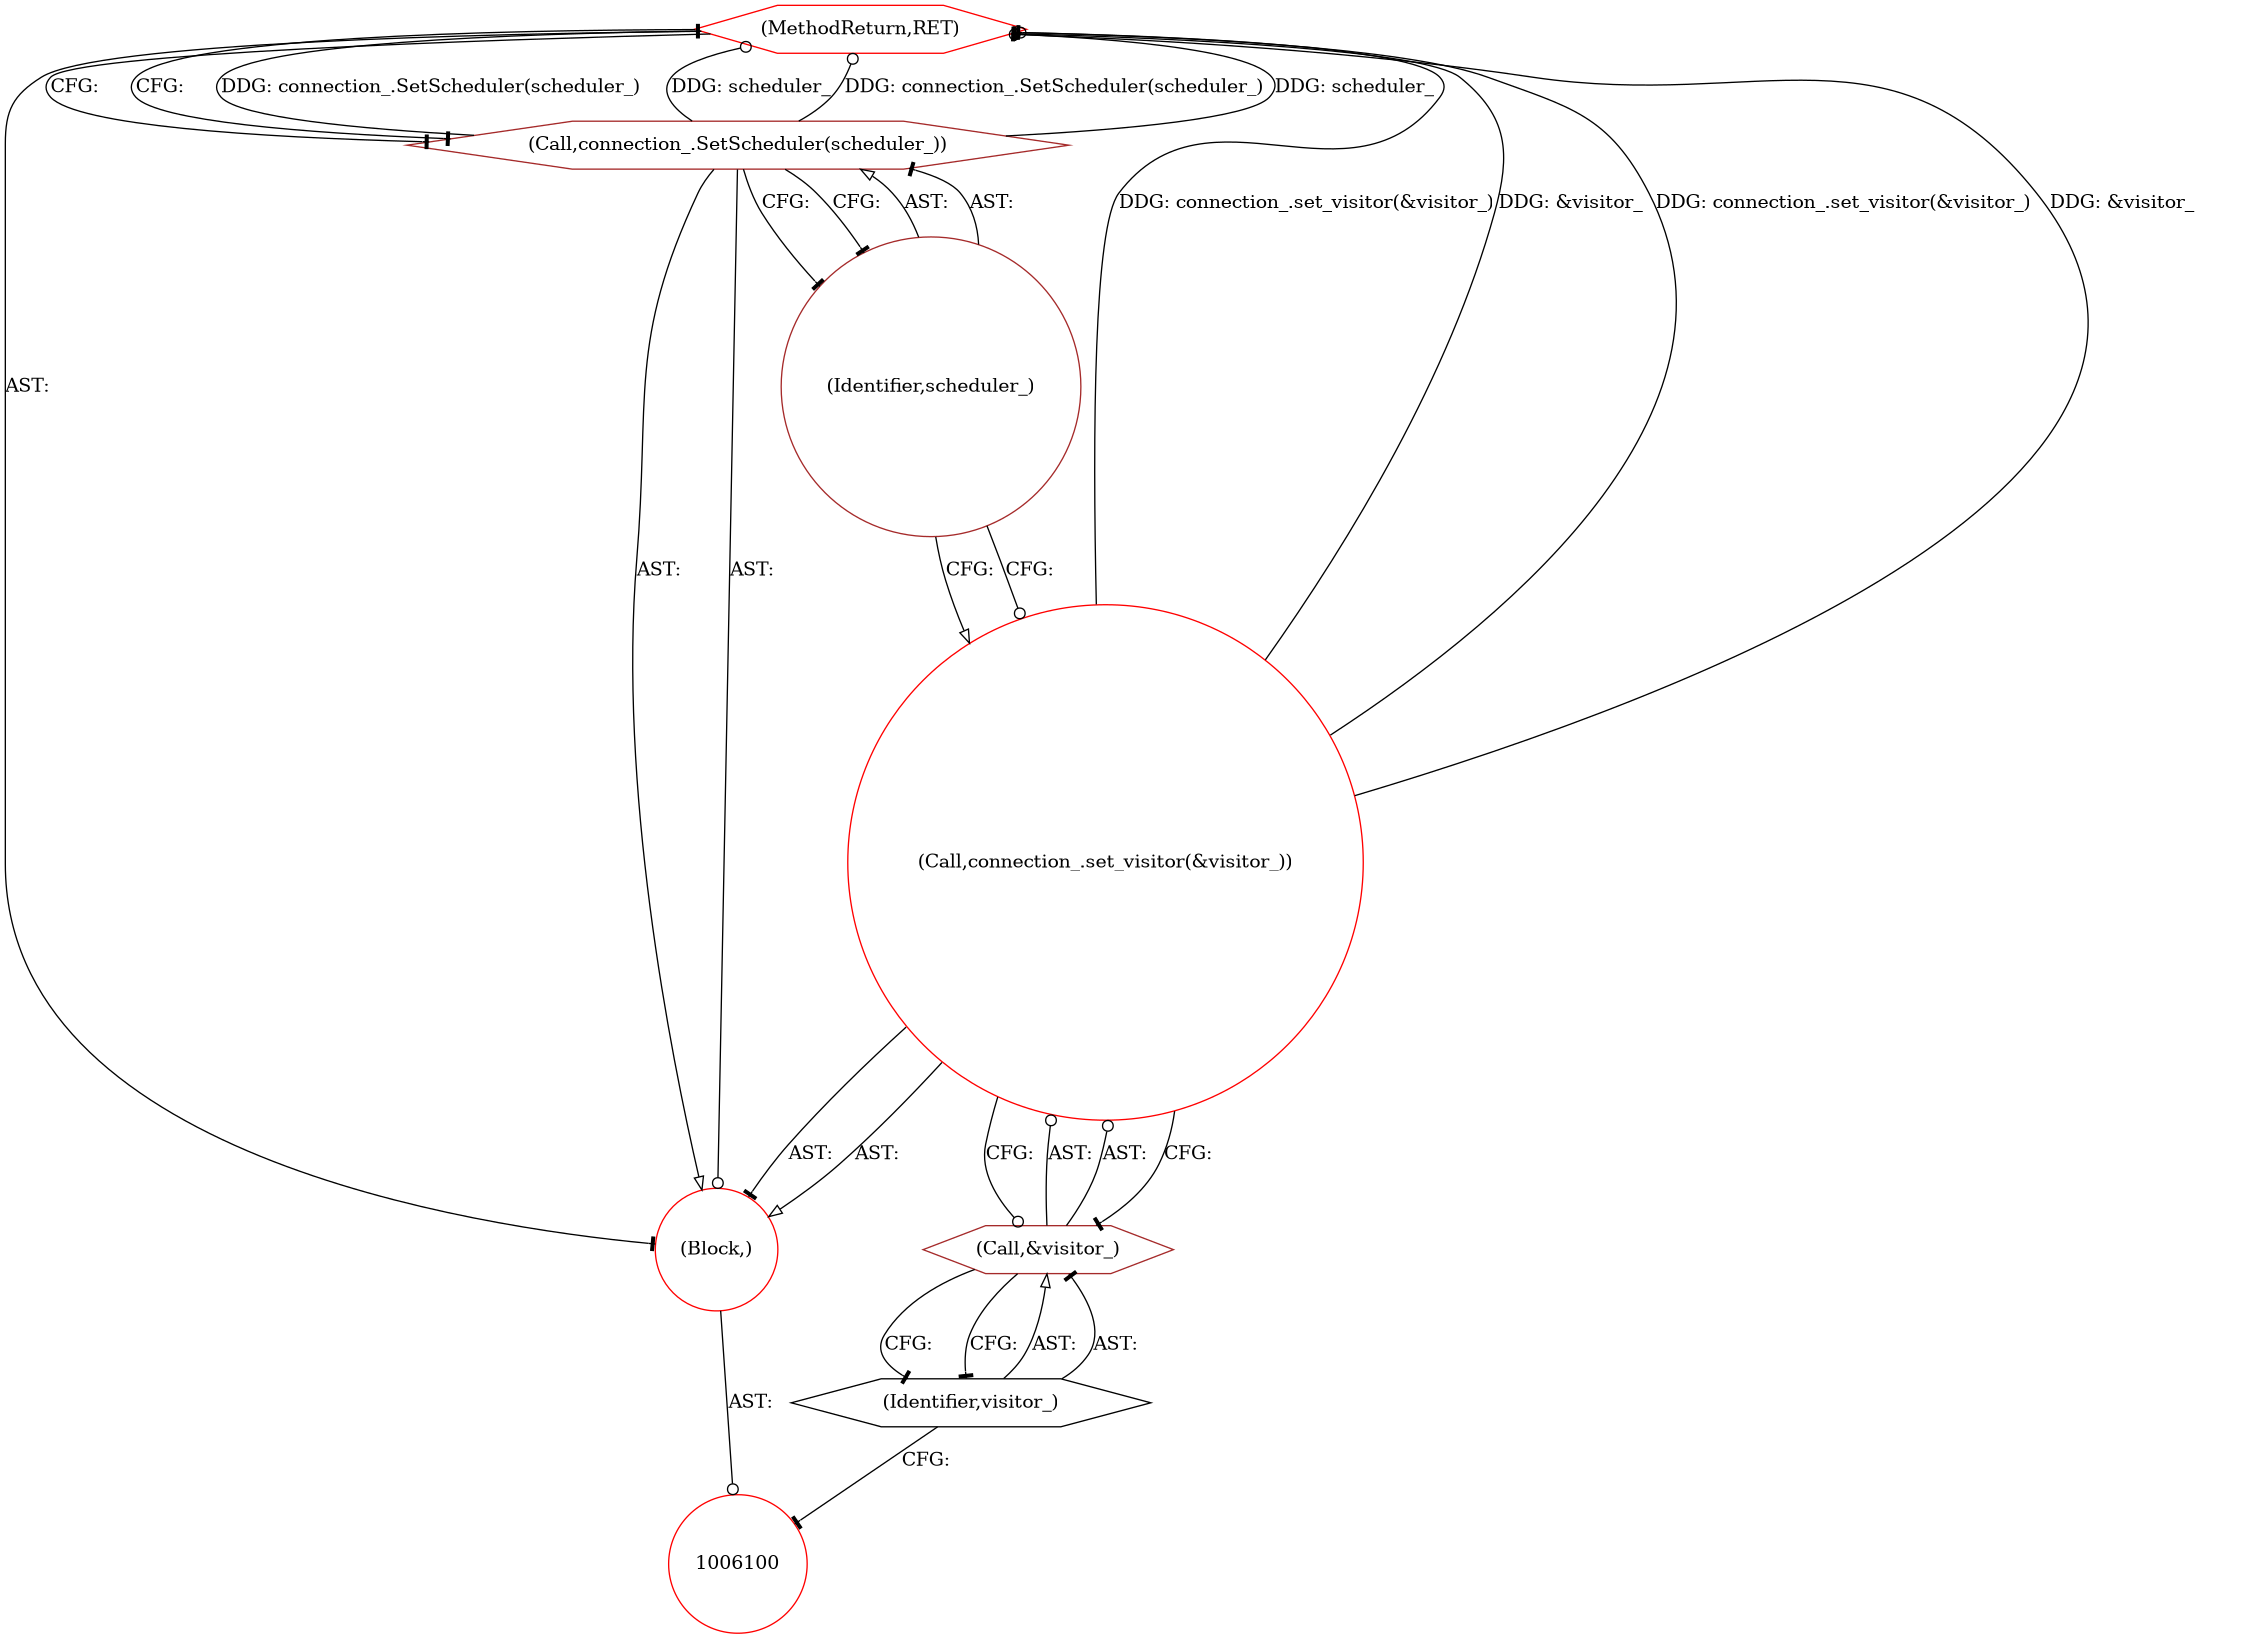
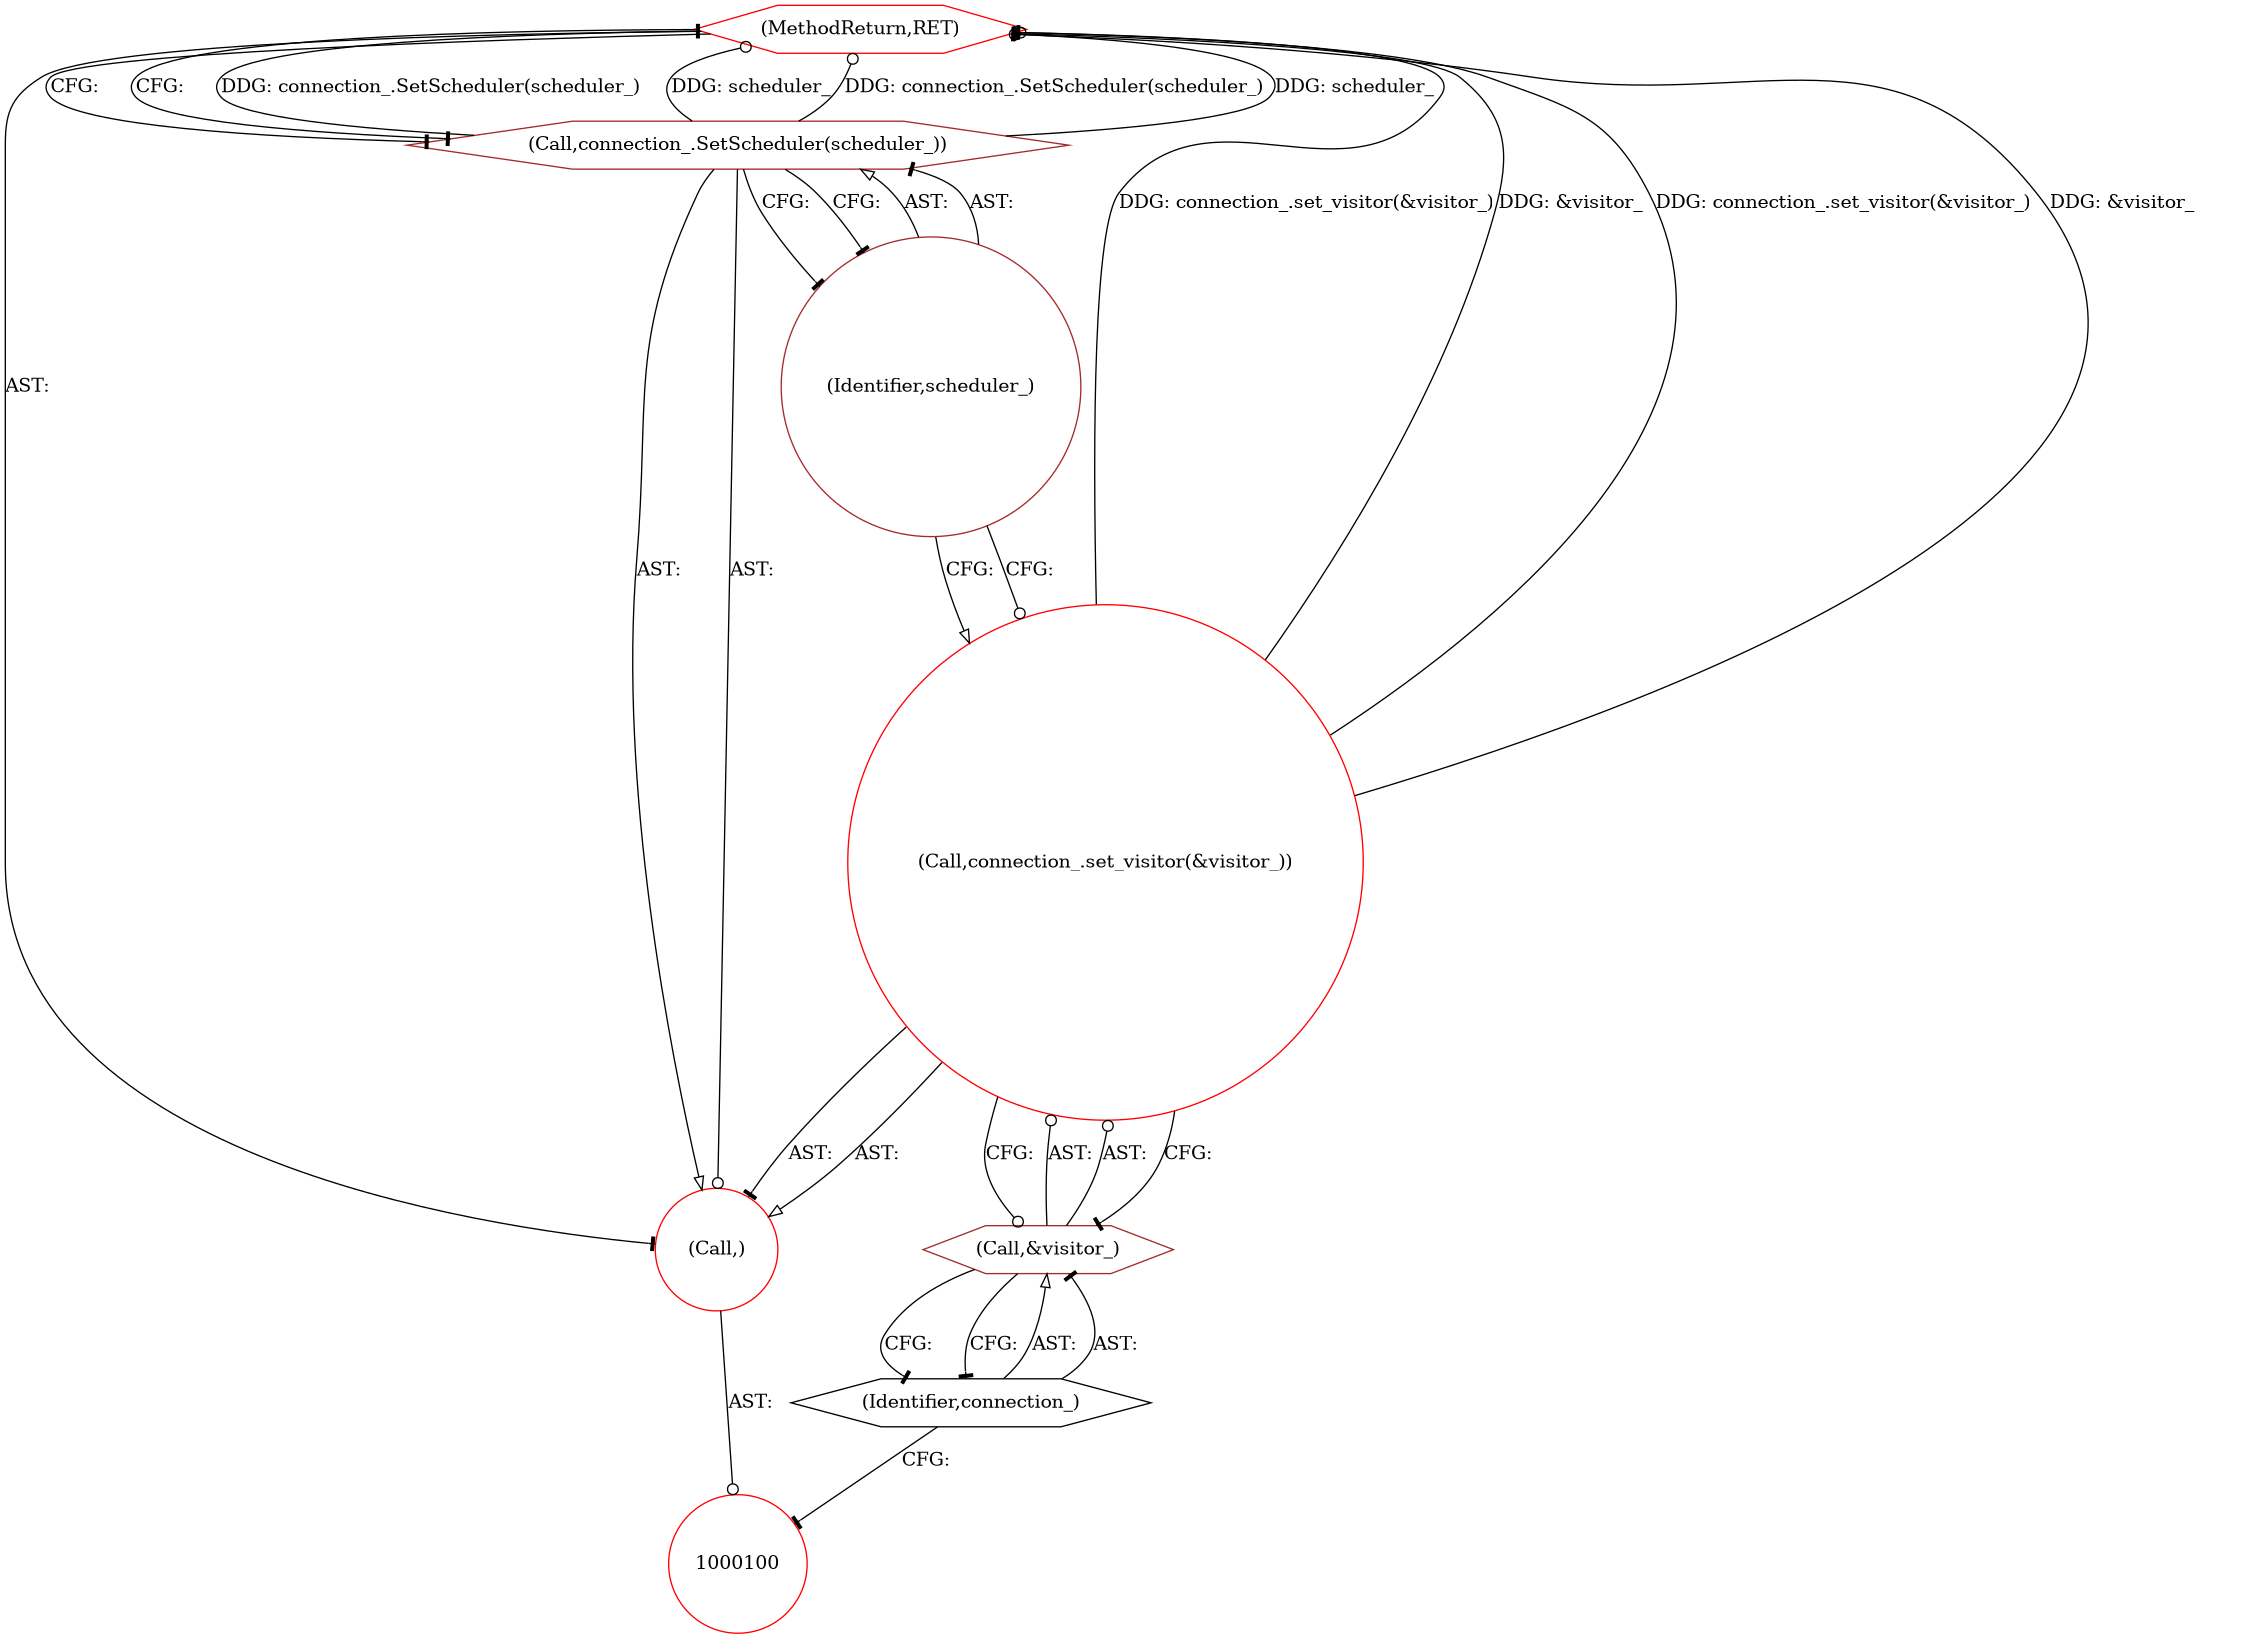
(717, 1250) -> (717, 1250)
(971, 1403) -> (971, 1403)
(738, 1564) -> (738, 1564)
